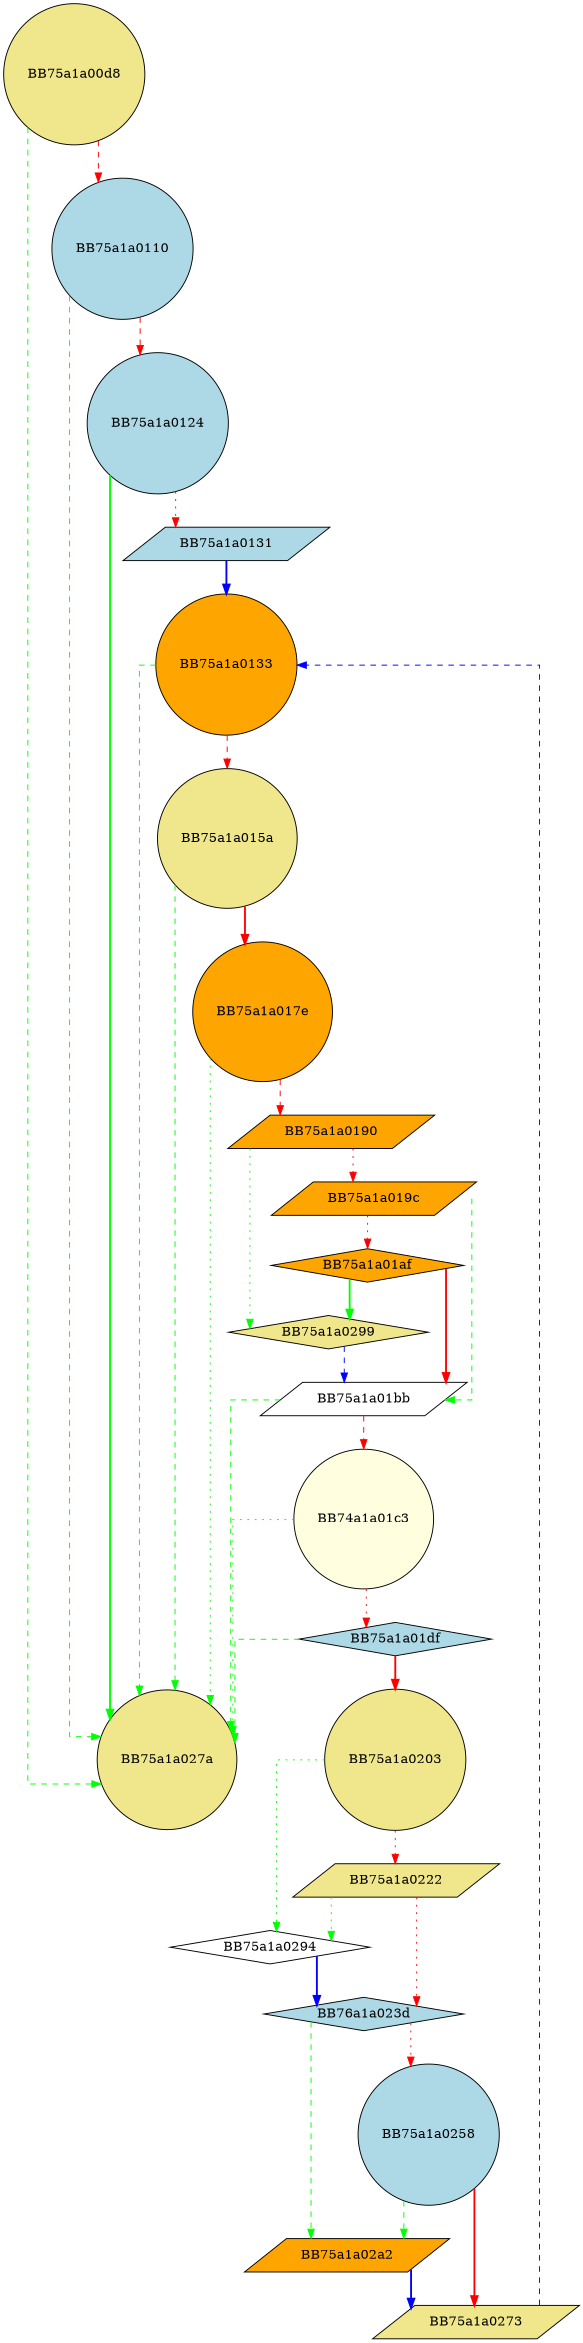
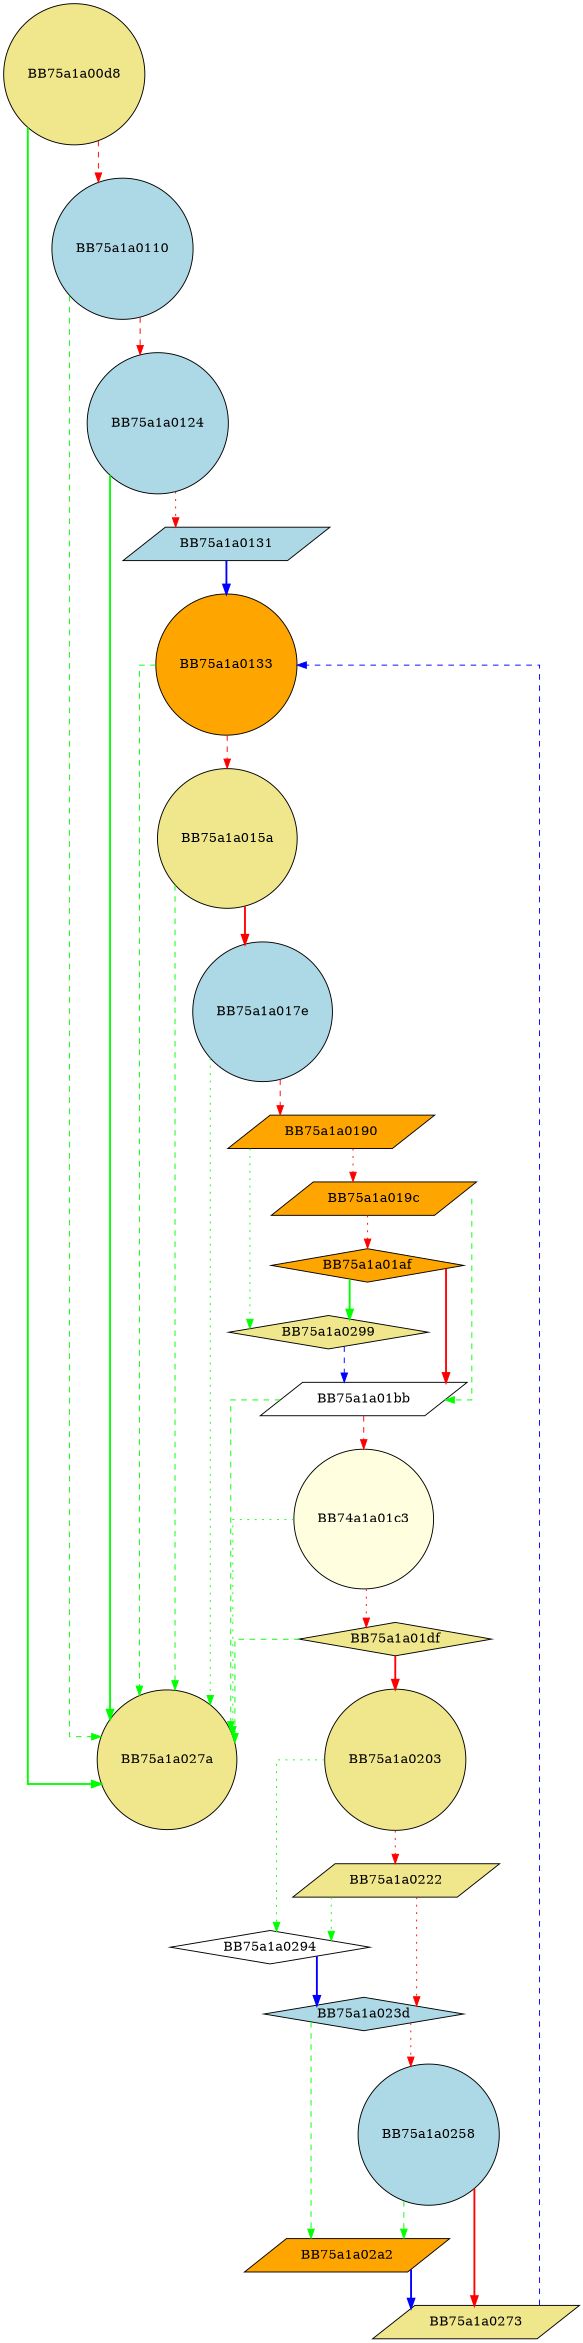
(28, 988) -> (28, 988)
(263, 1012) -> (263, 1012)
(395, 1639) -> (395, 1639)
(364, 2014) -> (364, 2014)
